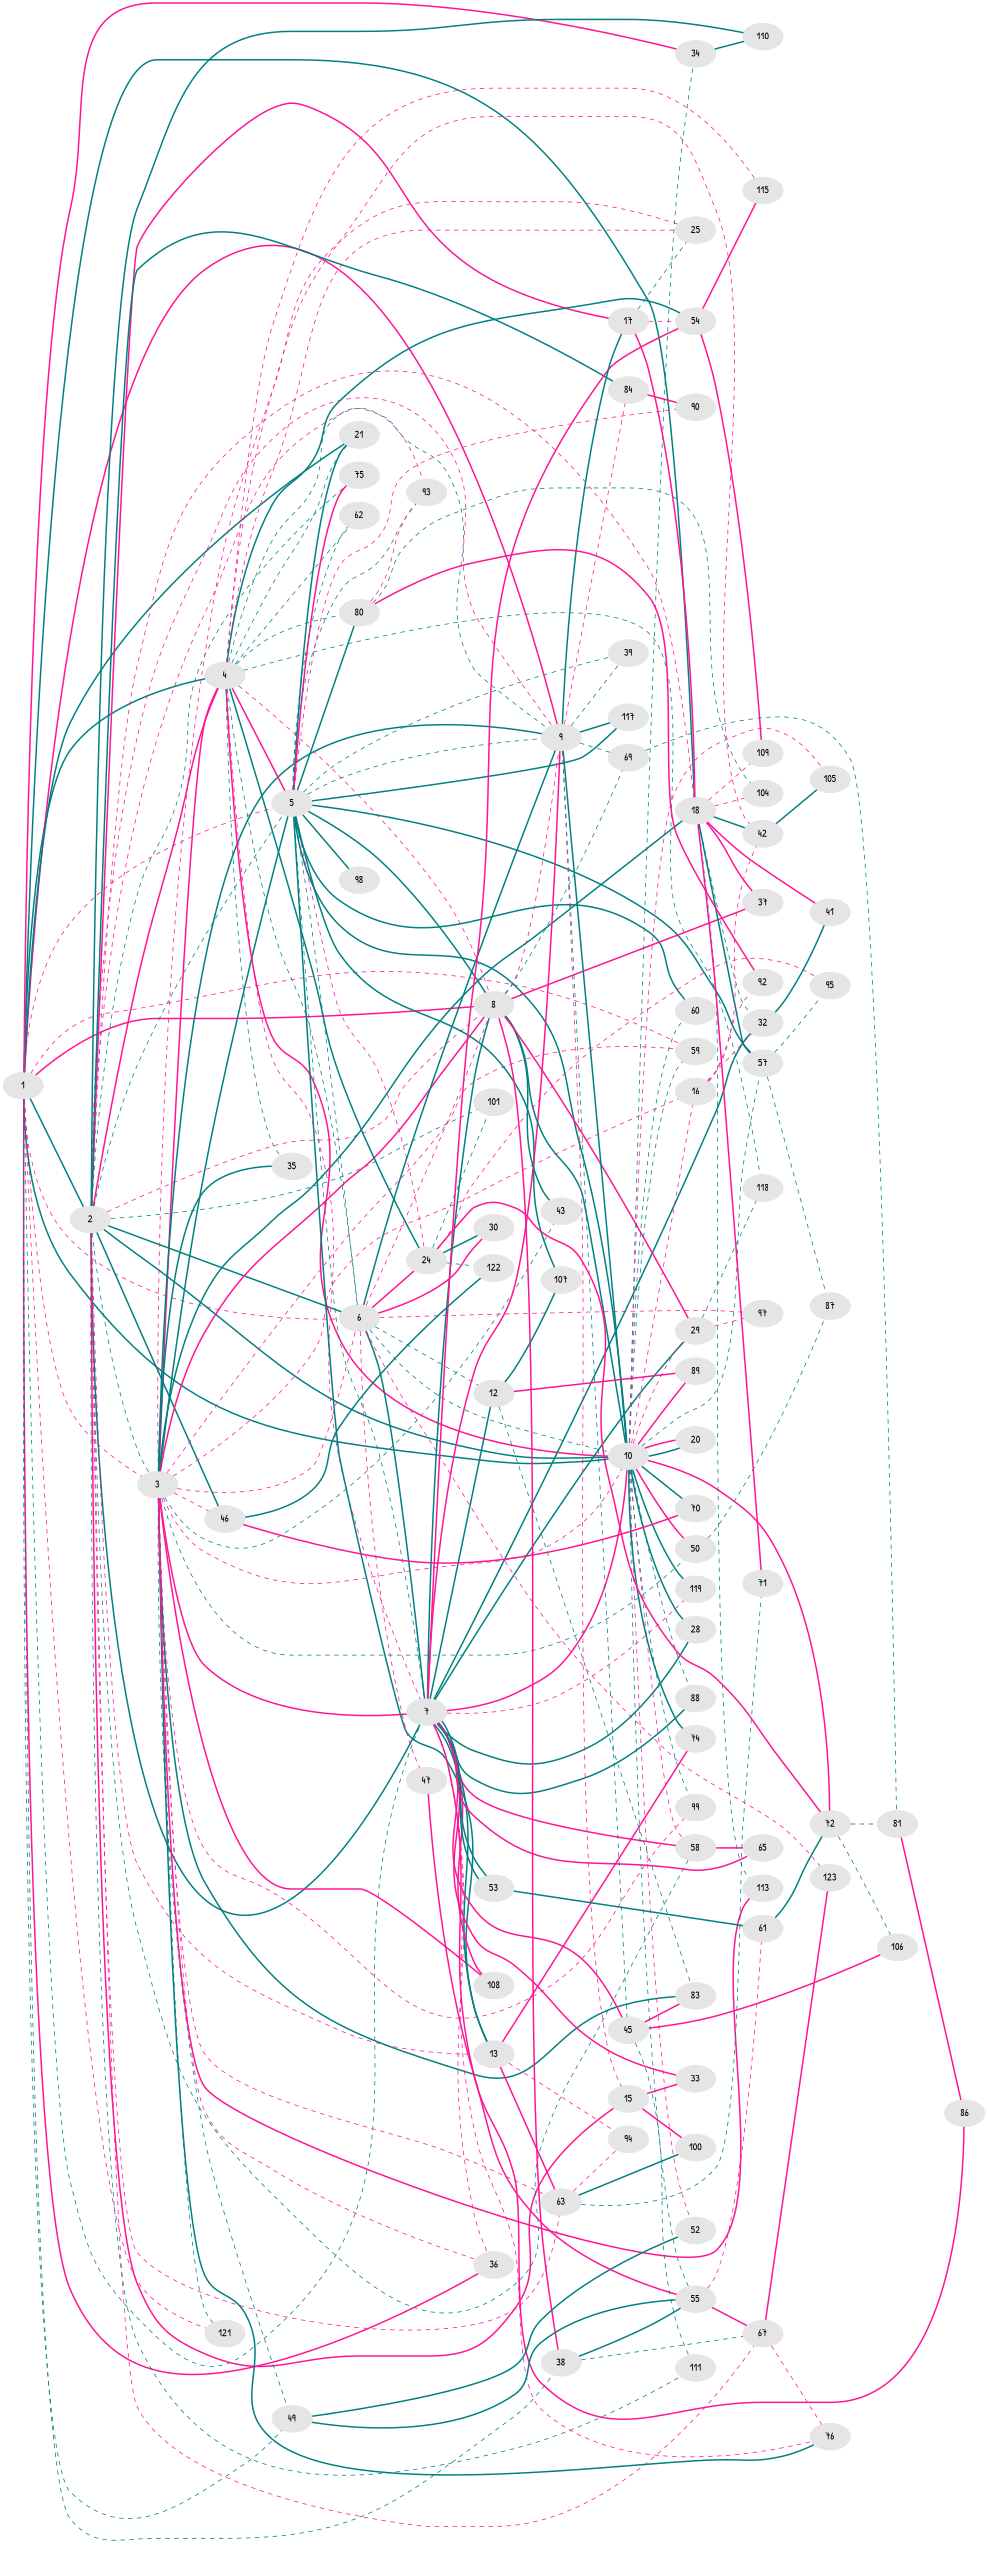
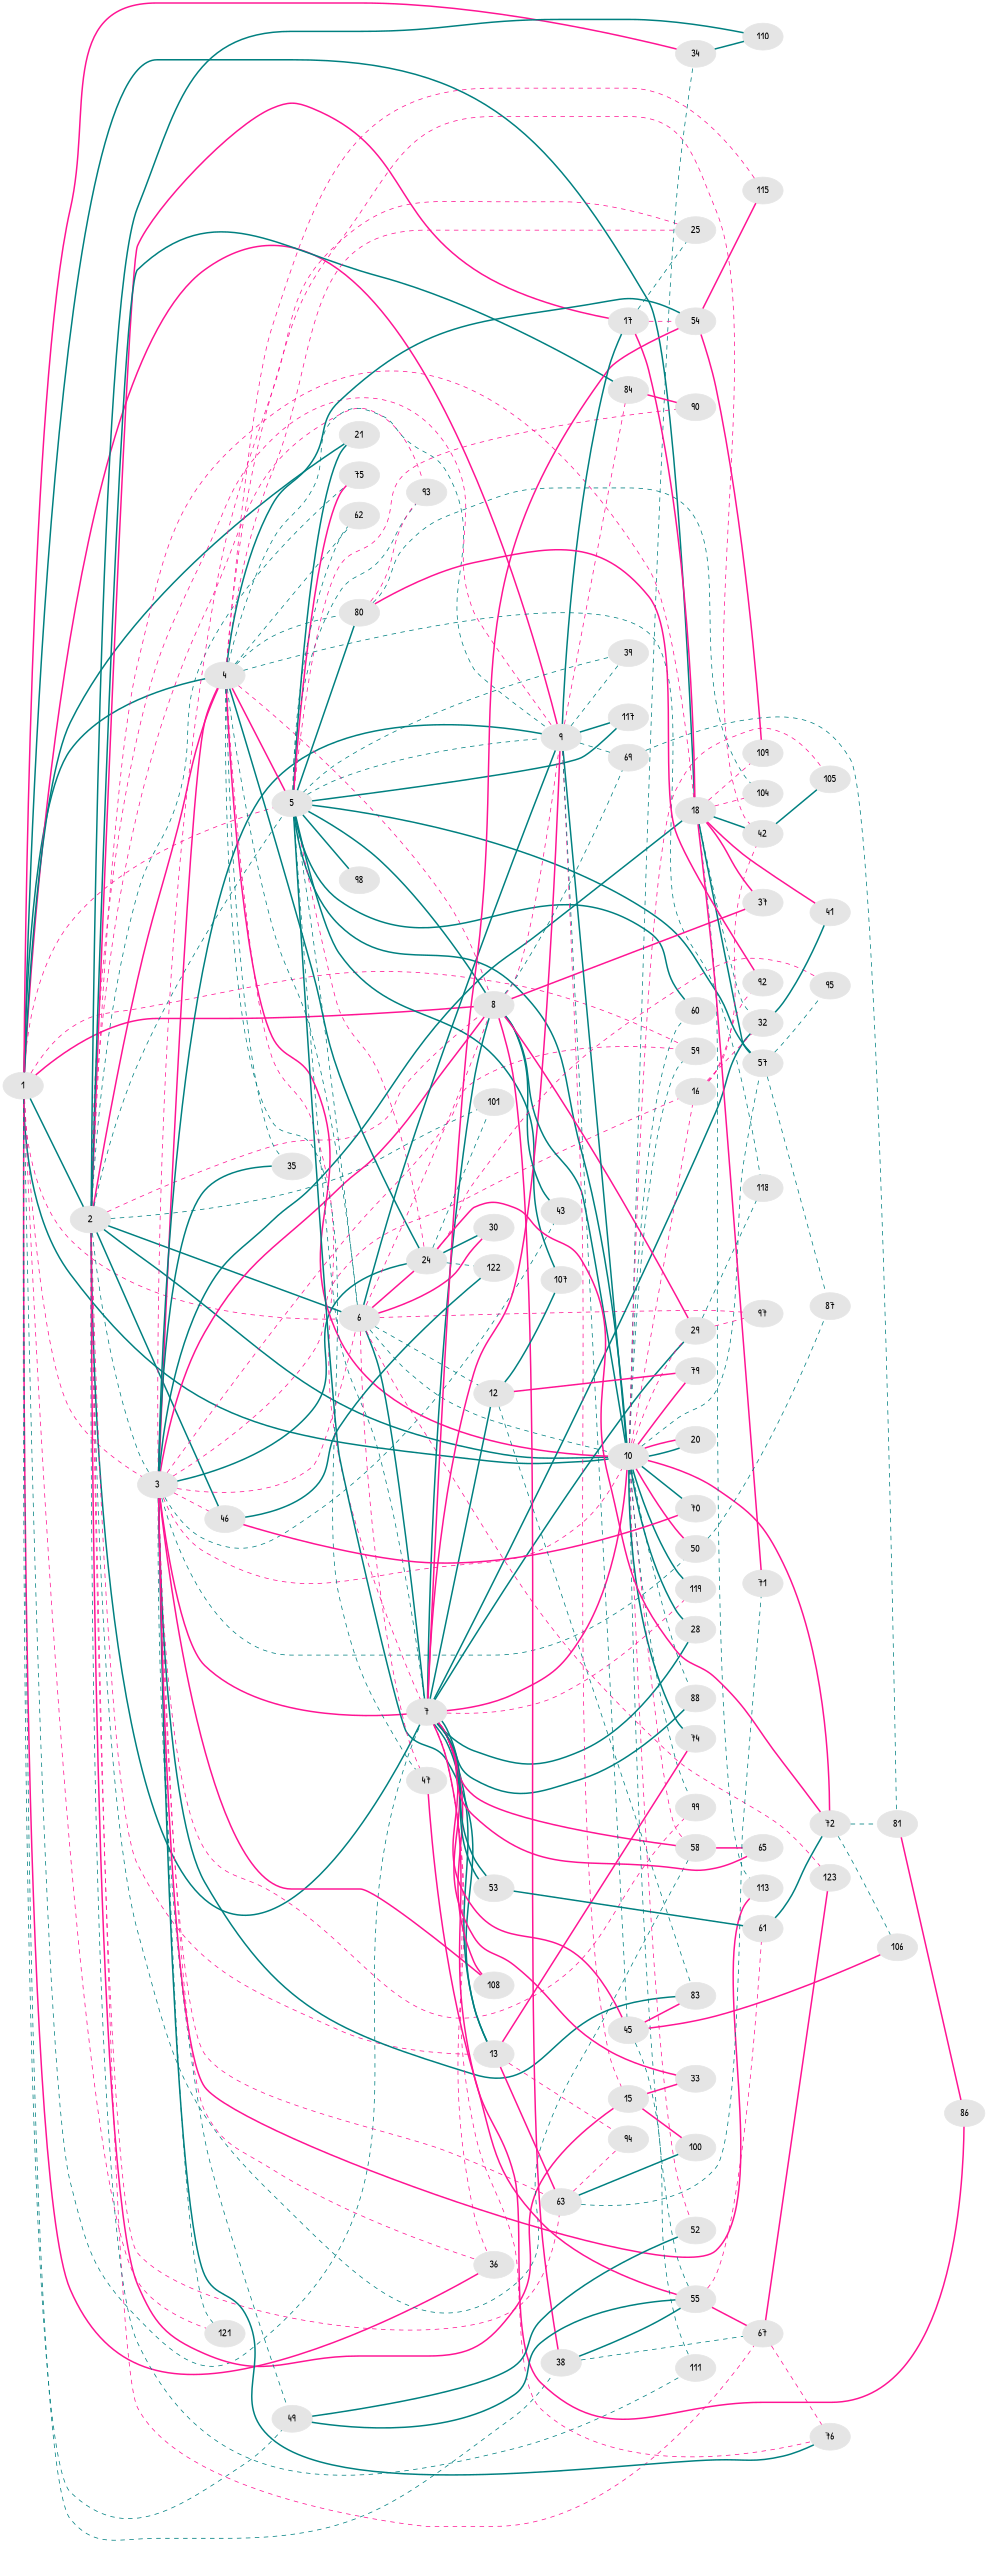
(291, 554) -> (283, 1131)
(211, 1141) -> (318, 1400)
(696, 1371) -> (696, 1371)
